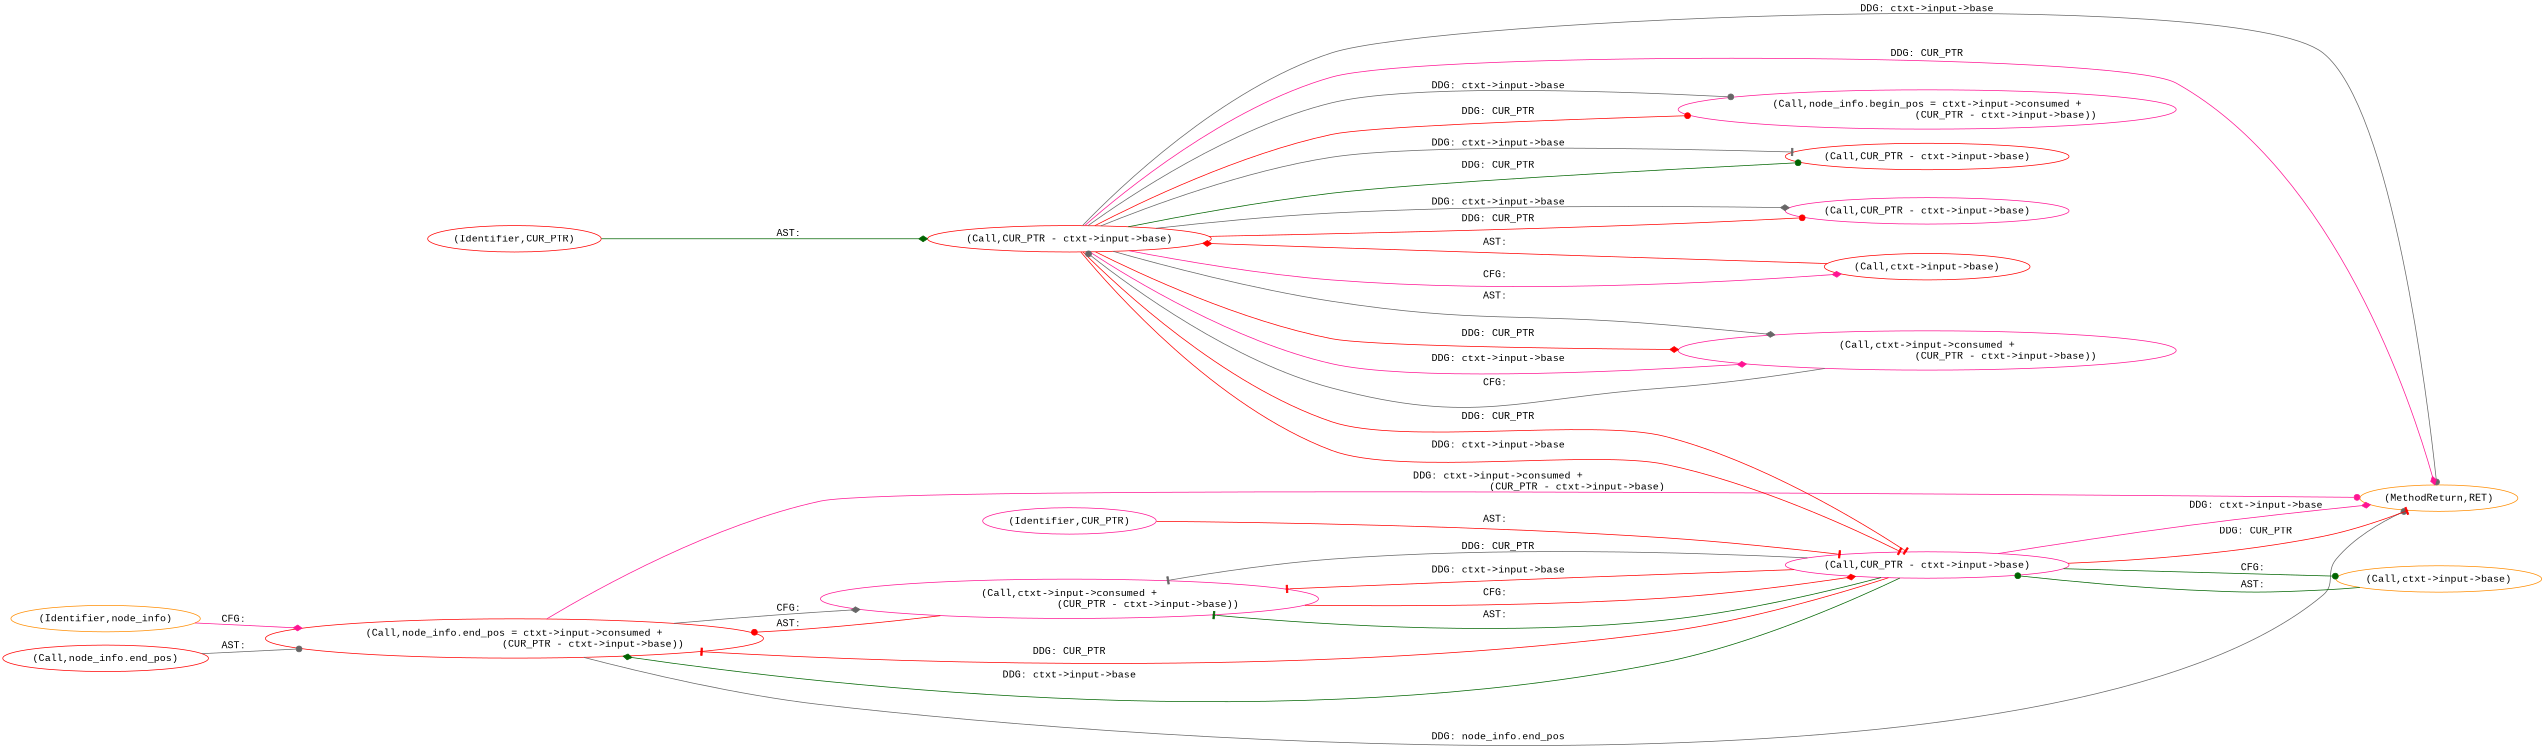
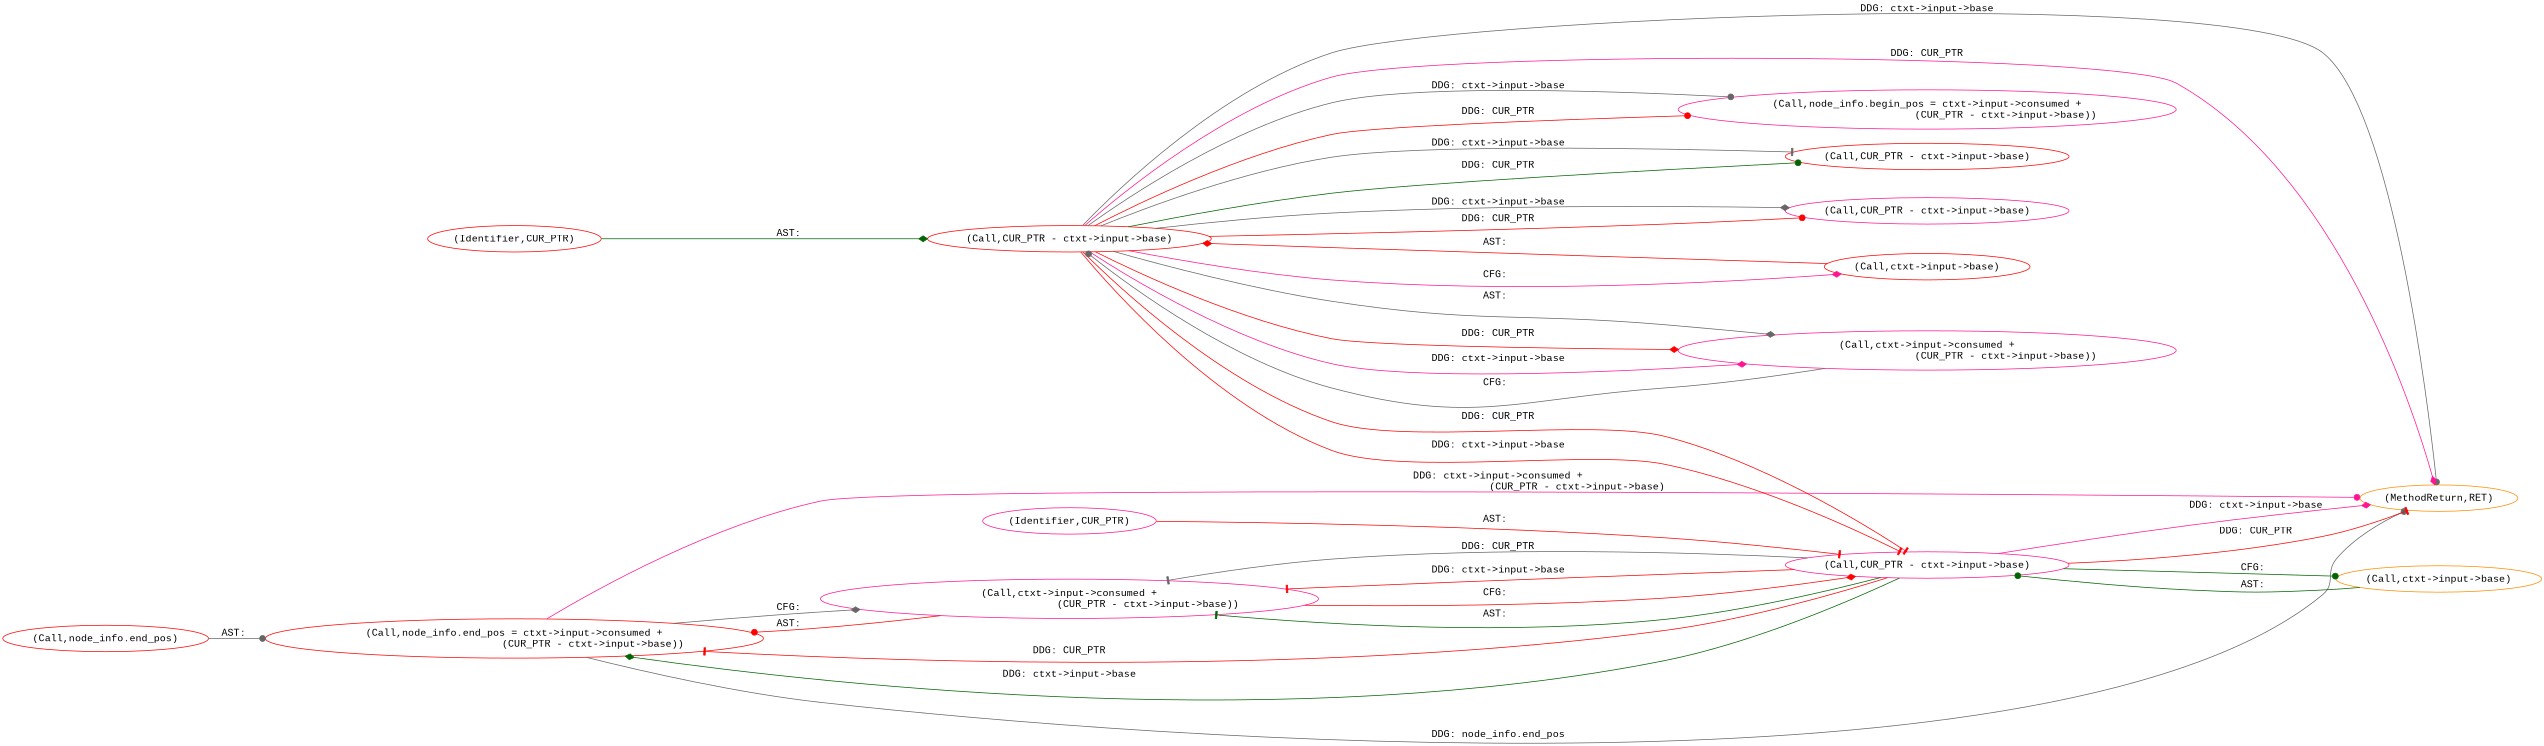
(106, 619) -> none
